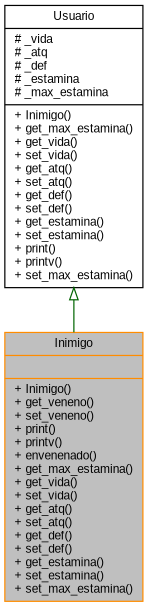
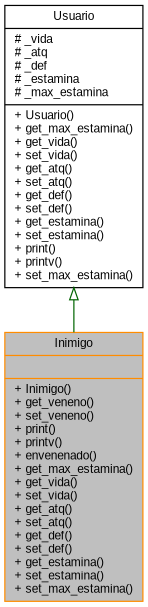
(43, 116) -> (44, 116)
